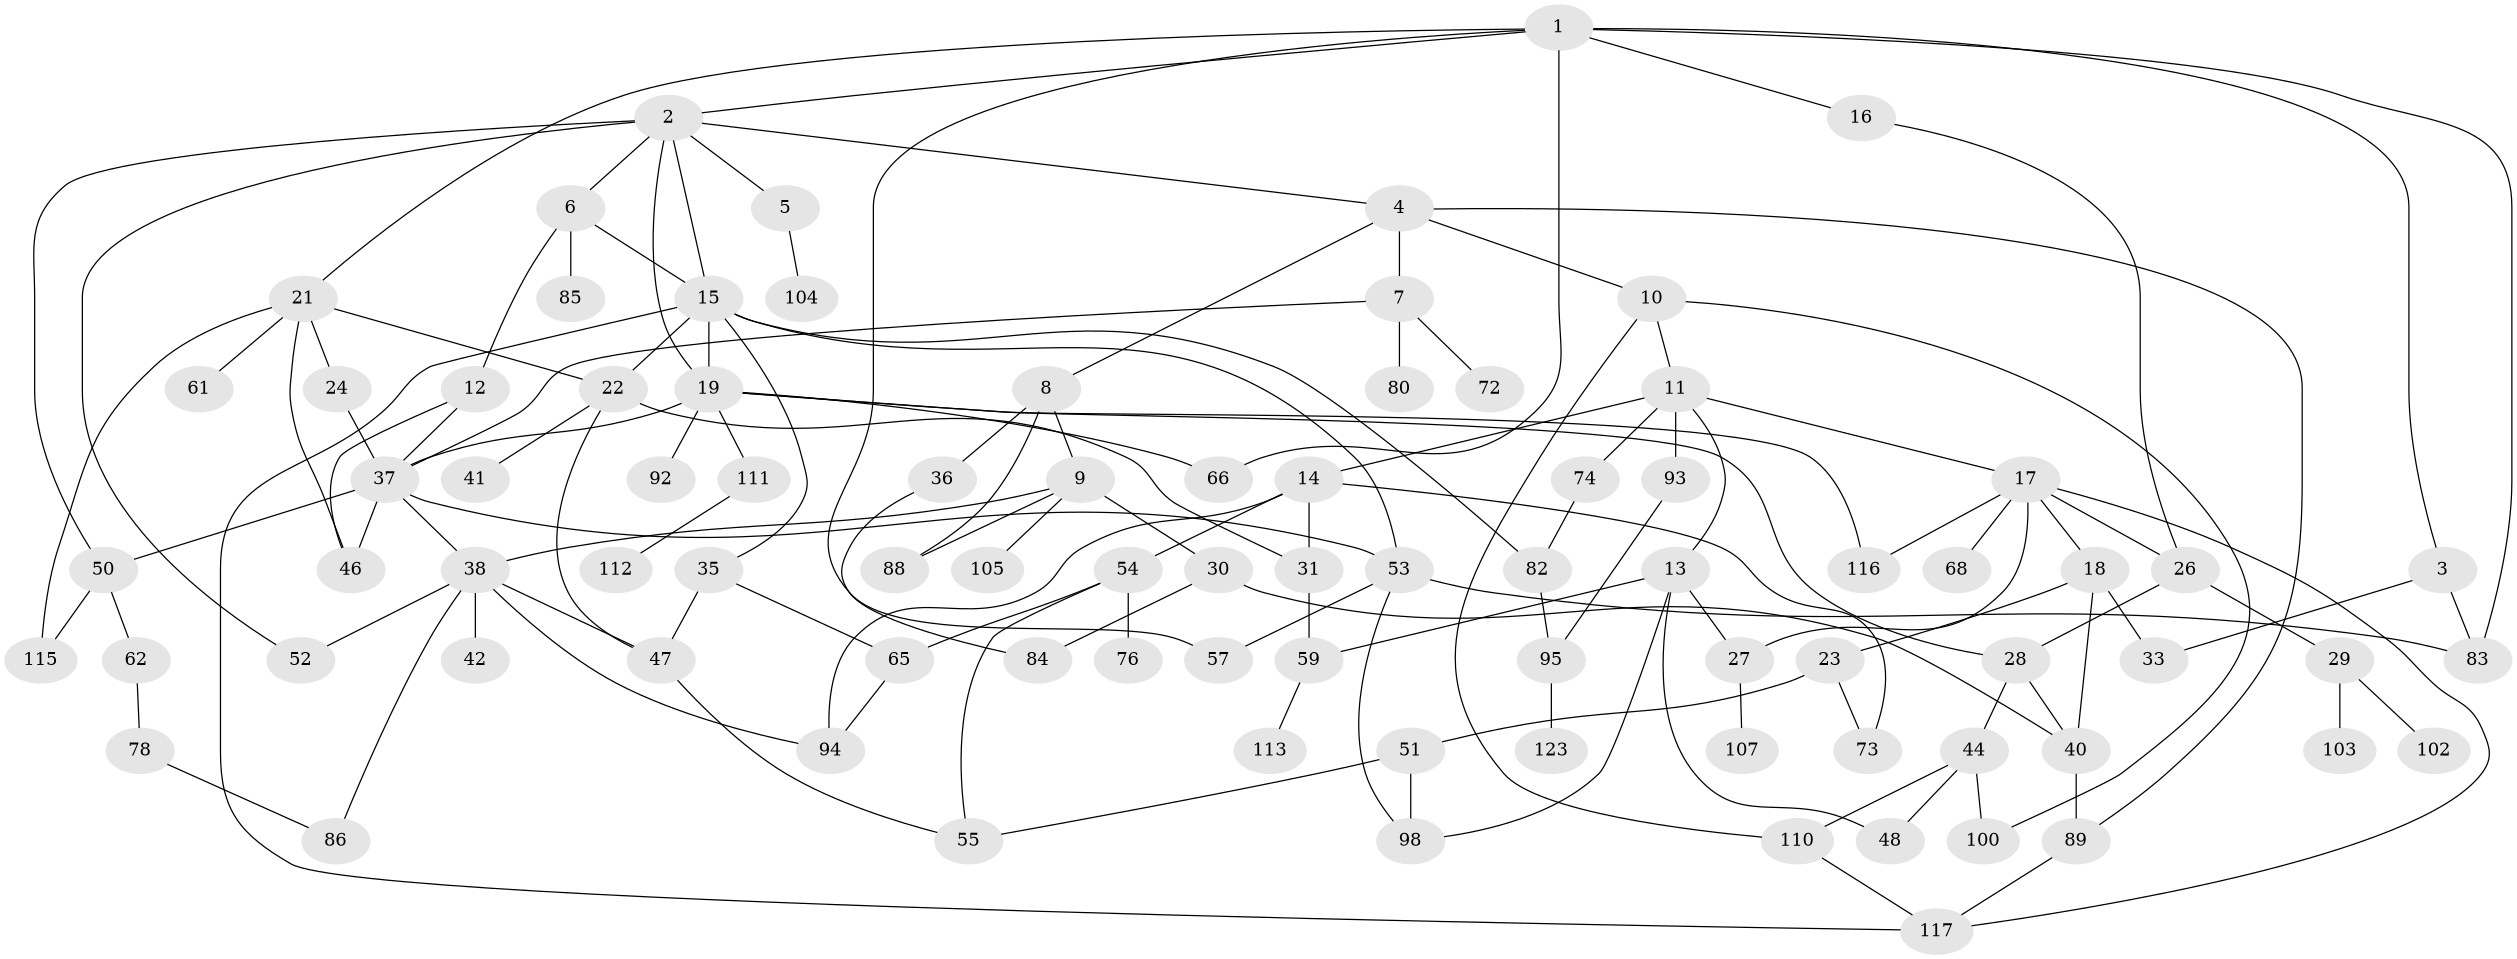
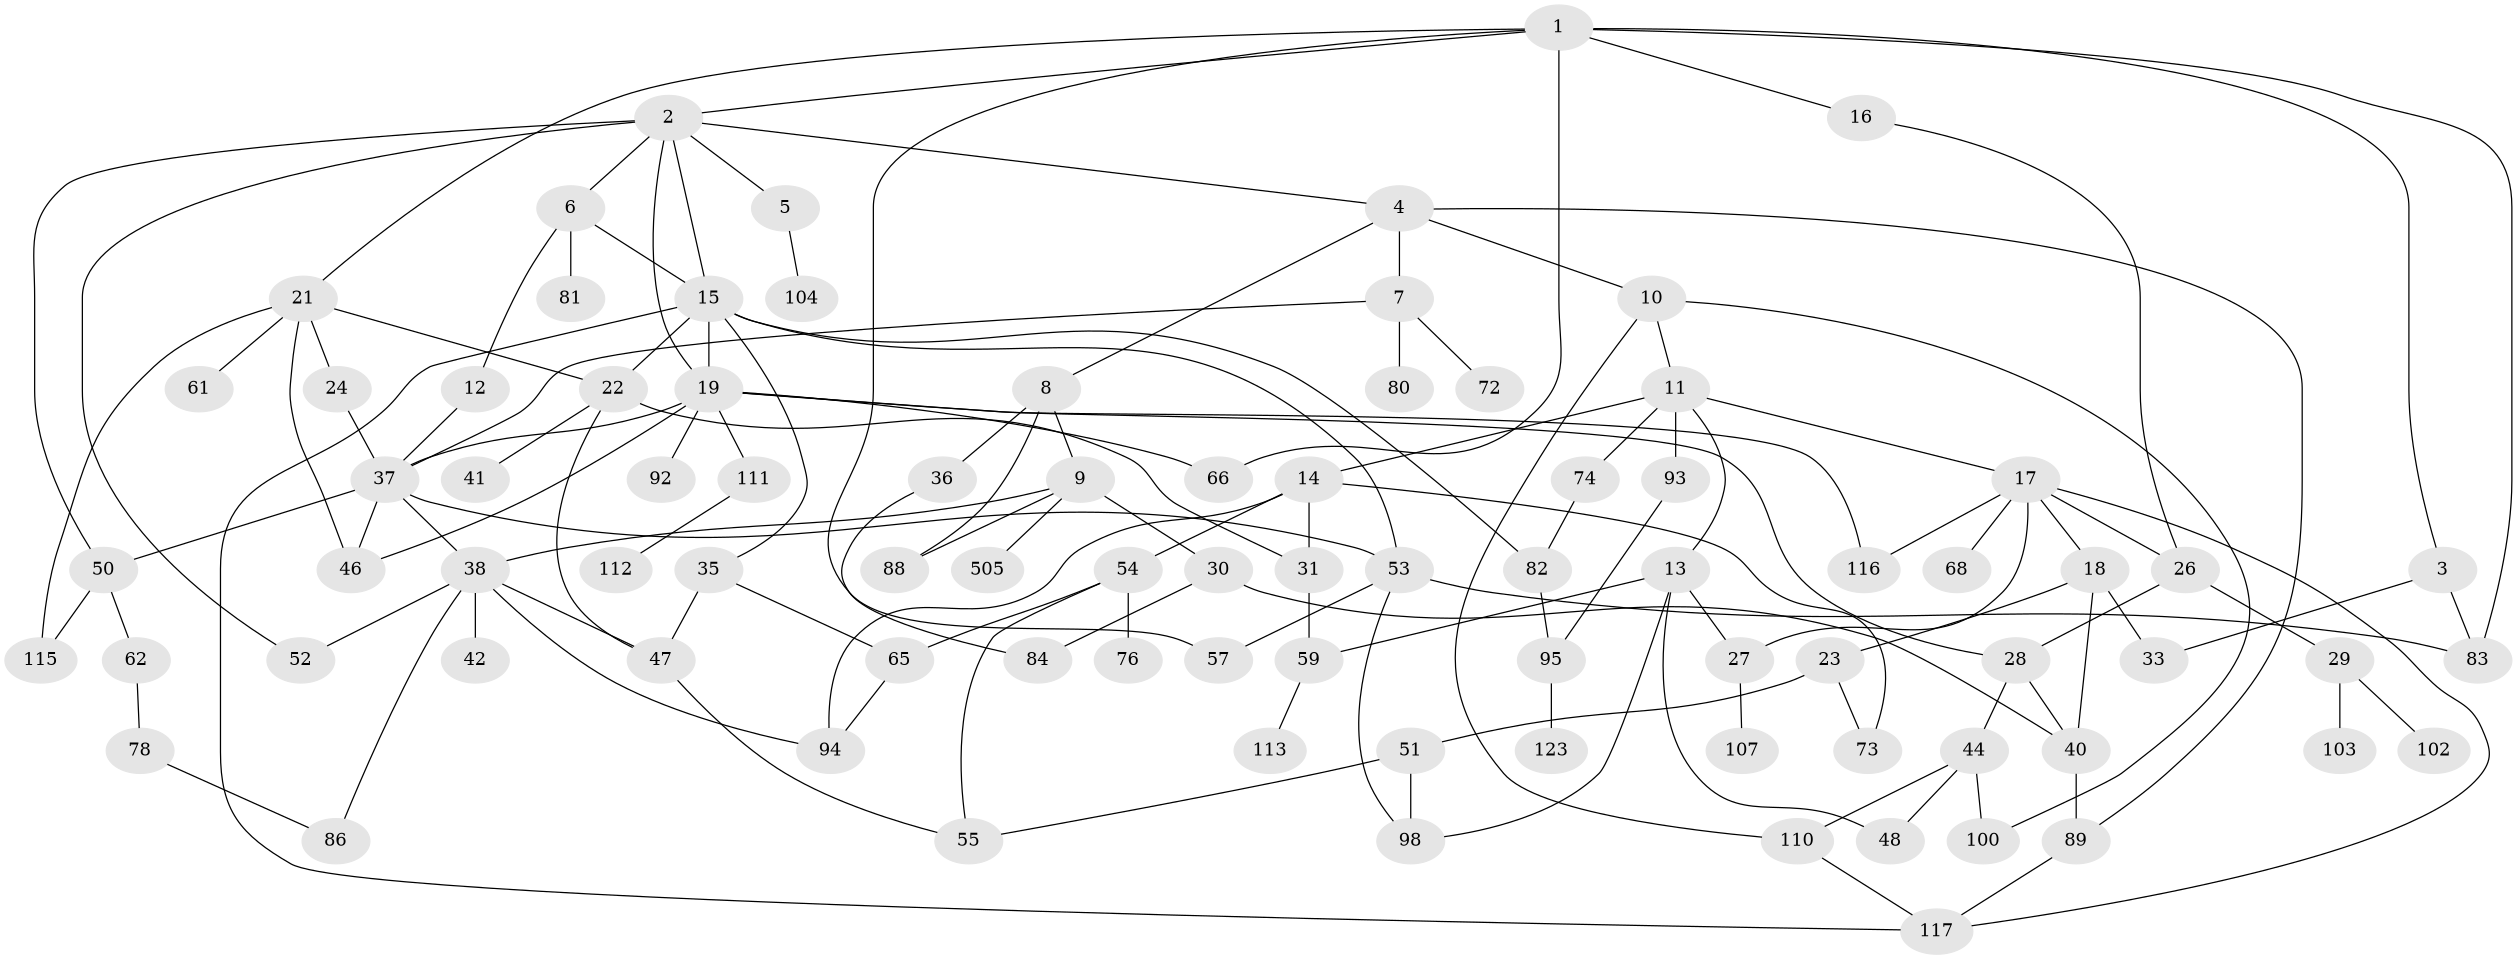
(571, 299) -> (571, 299)
(350, 449) -> (539, 493)
(988, 570) -> (988, 570)
